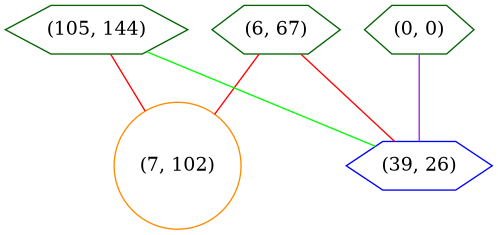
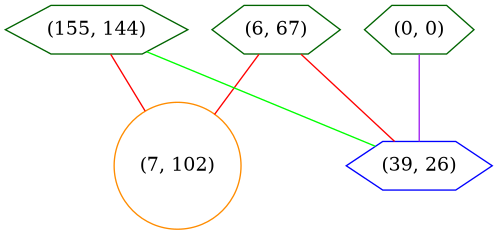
(97, 30) -> (97, 30)
